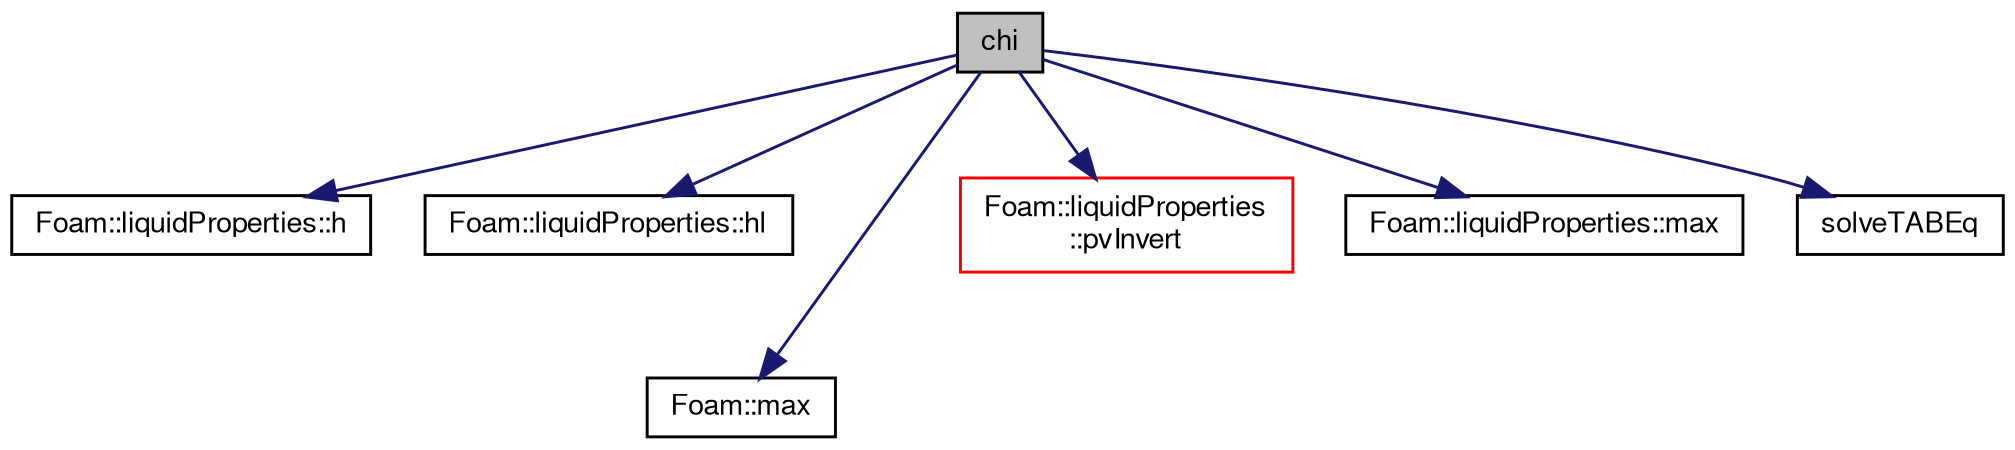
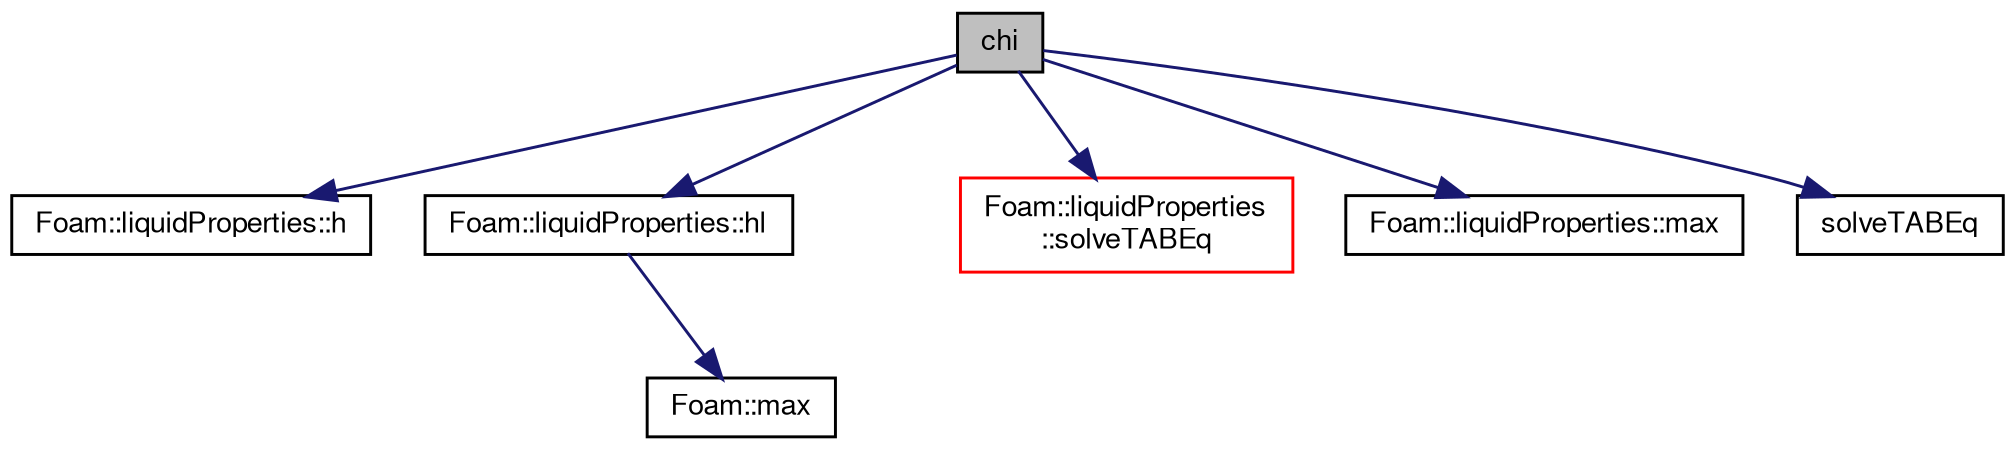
(879, 213) -> (666, 304)
(1127, 225) -> (1127, 225)
